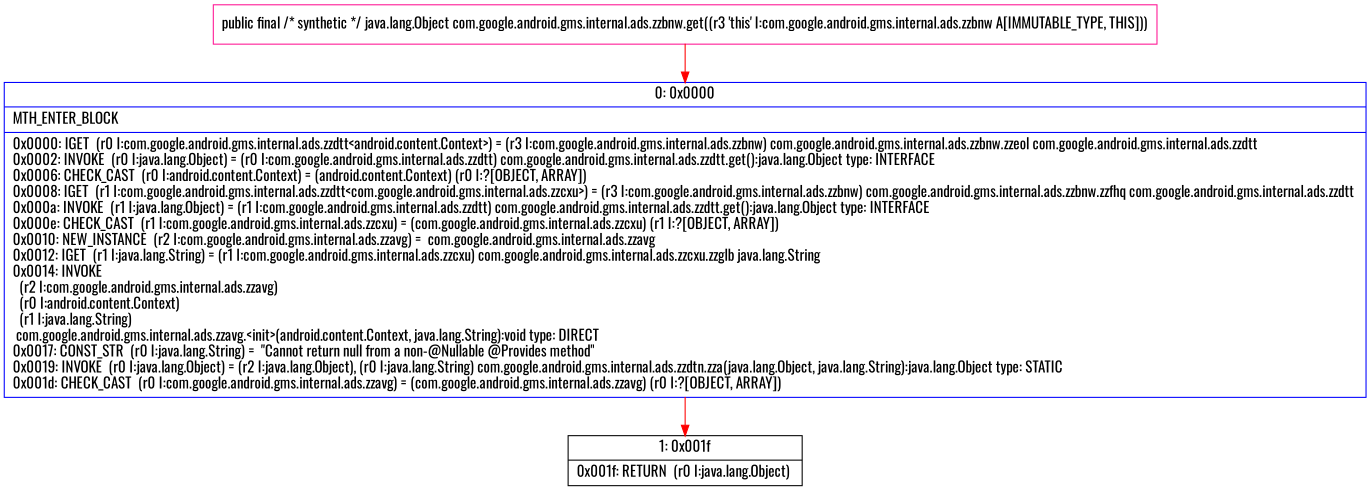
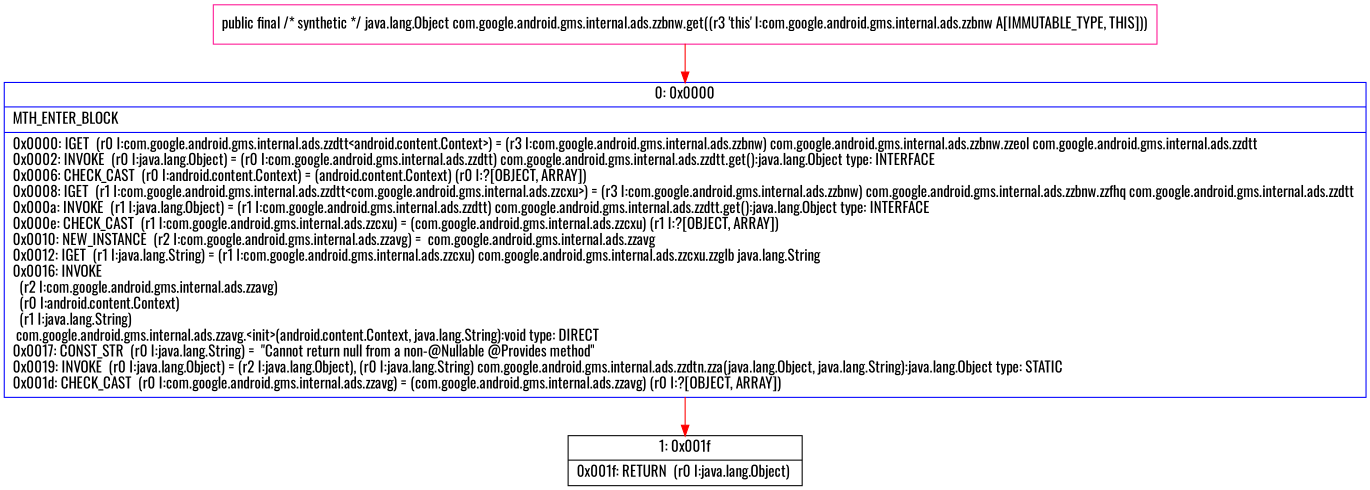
(61, 272) -> (61, 272)
